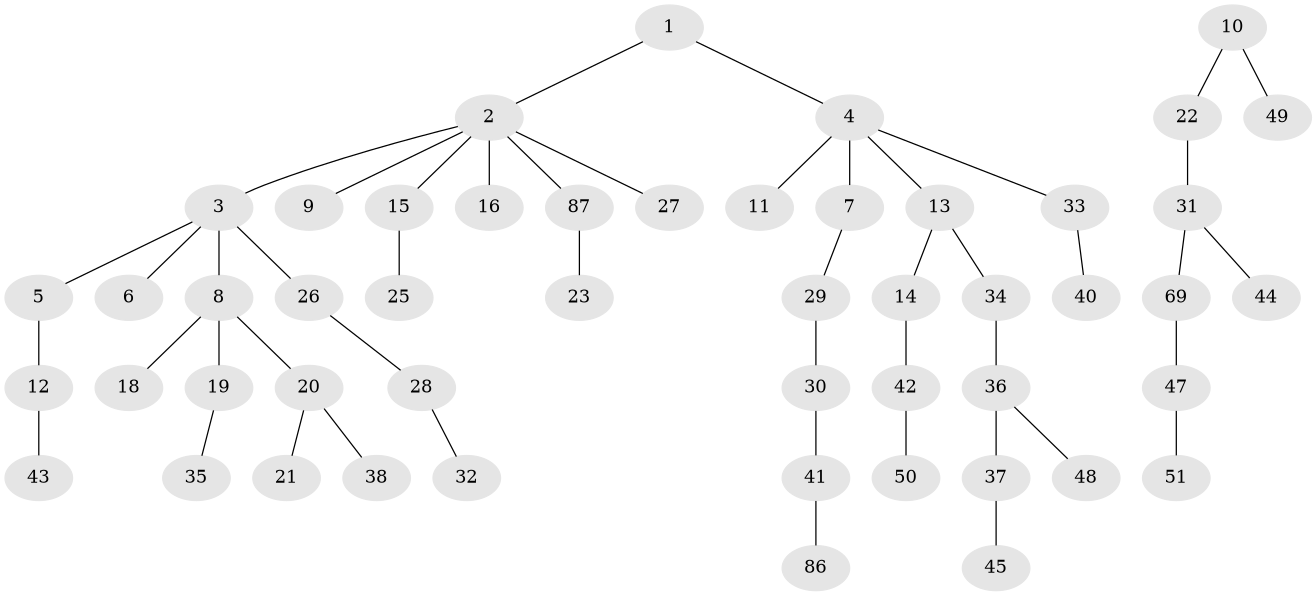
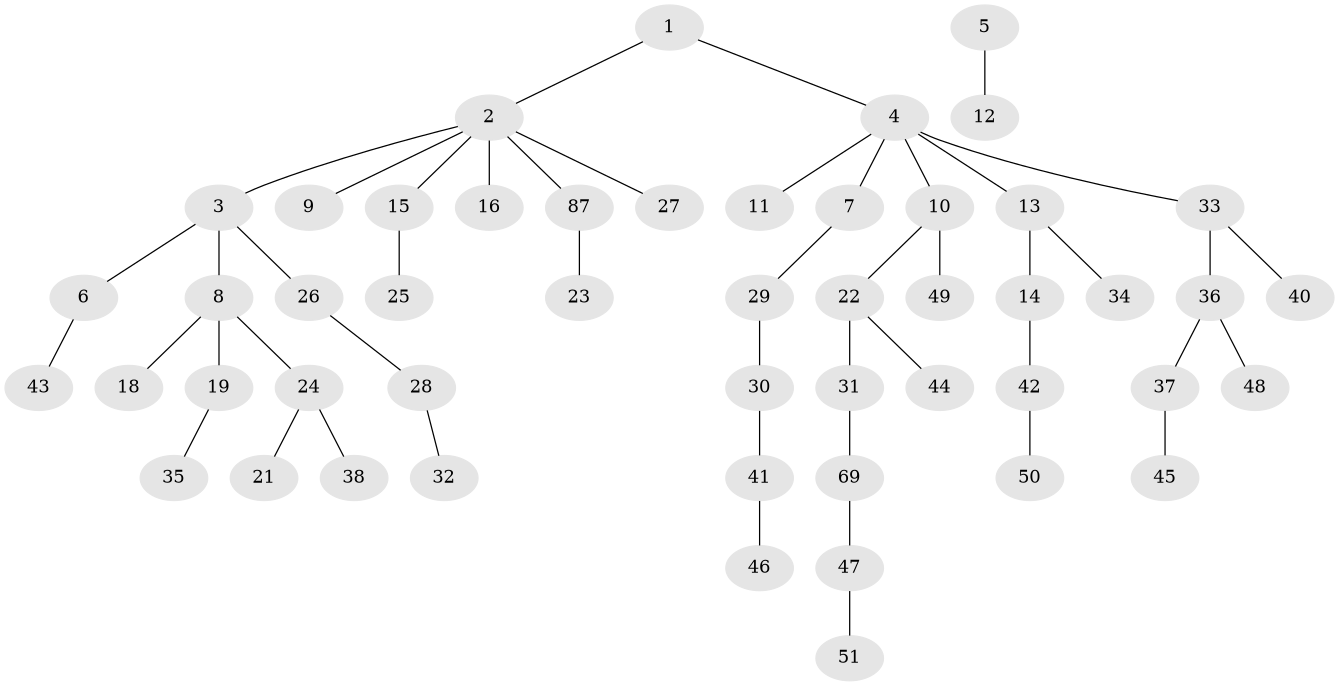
none -> (917, 163)
(129, 253) -> none
(1227, 253) -> (895, 343)
(996, 343) -> (1210, 253)
(309, 388) -> (309, 388)
(39, 433) -> (61, 343)
(816, 568) -> (760, 568)
